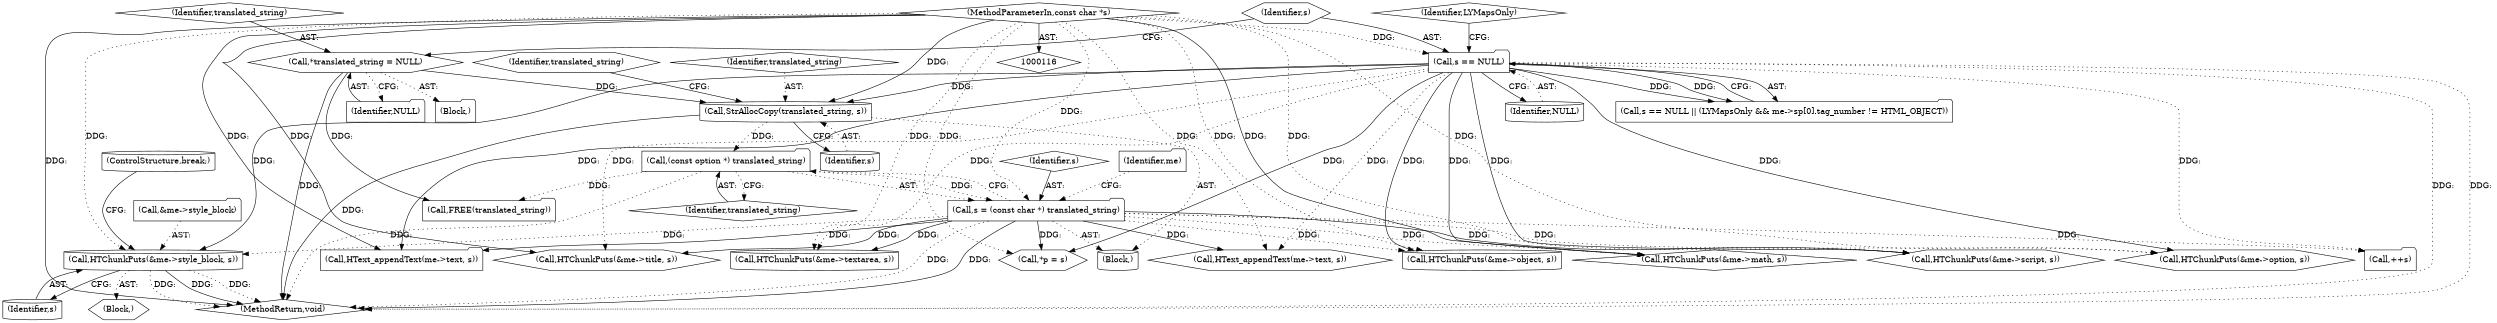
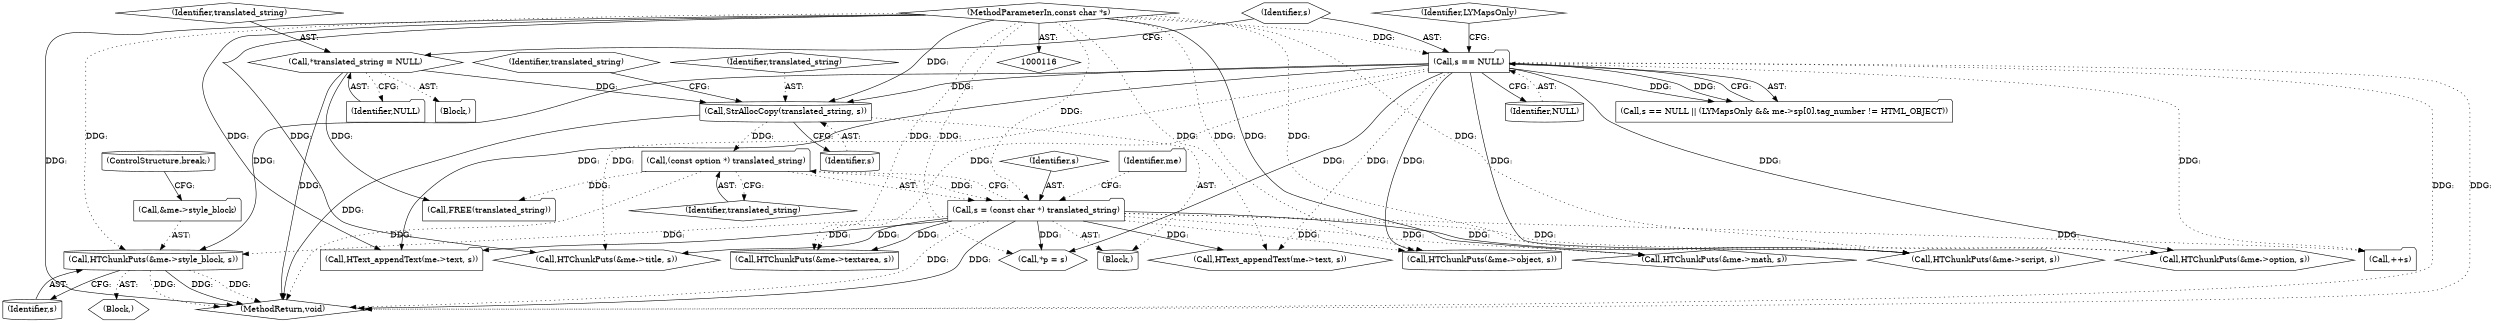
(103, 207) -> (171, 184)
(1449, 211) -> none
